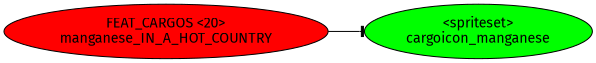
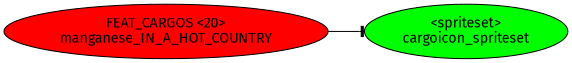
(478, 31) -> (466, 31)
